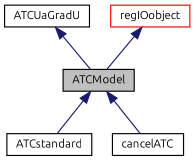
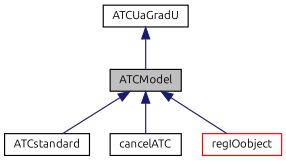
(121, 53) -> (199, 116)
